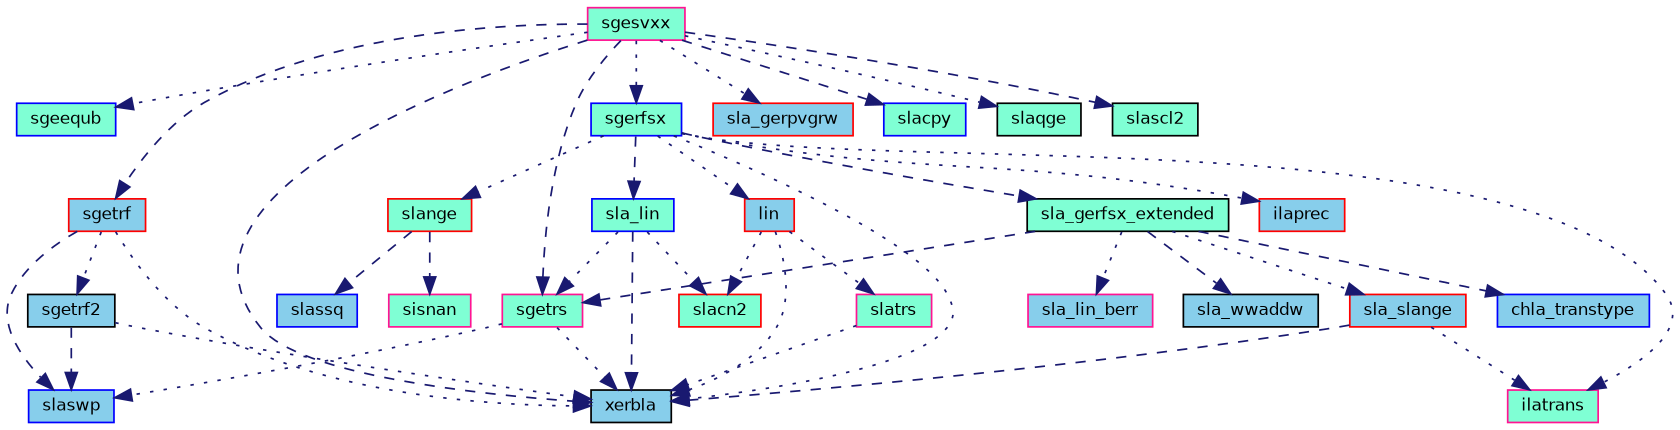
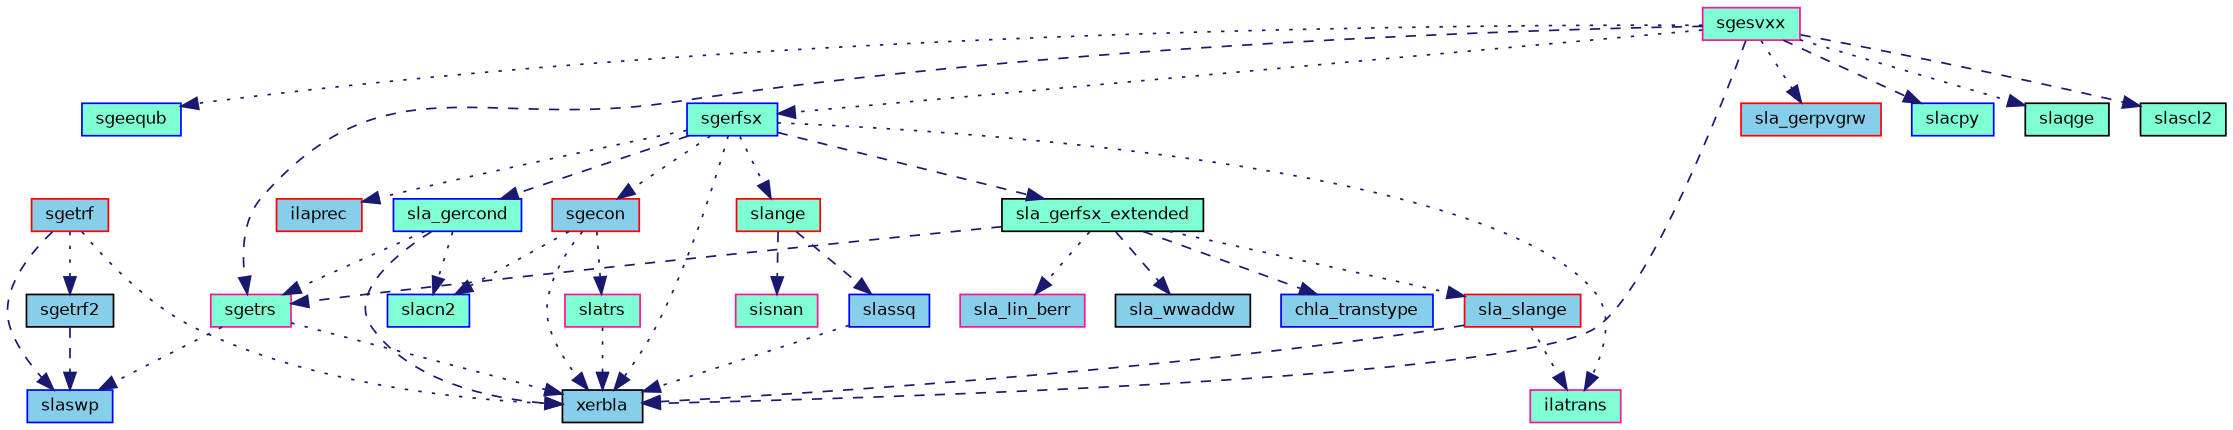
(335, 53) -> none
(633, 215) -> (457, 215)
(769, 215) -> (596, 215)
(720, 311) -> (428, 311)
(344, 363) -> (754, 356)
